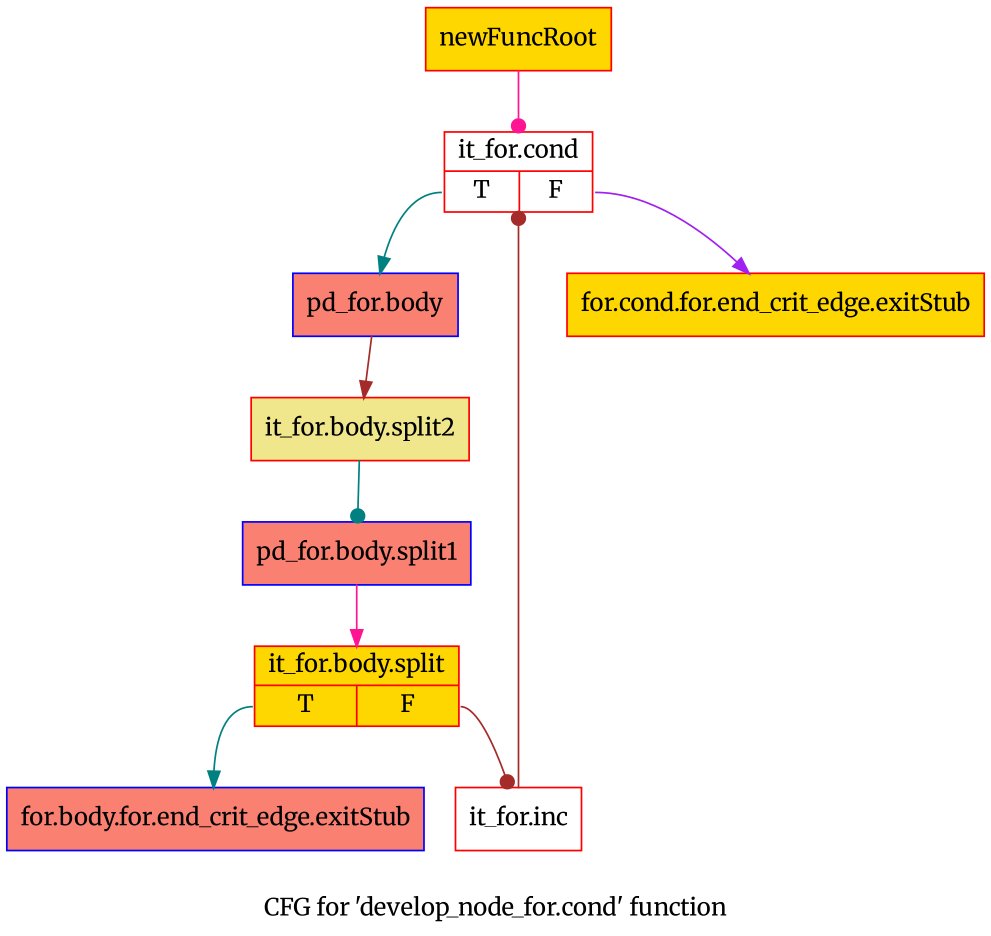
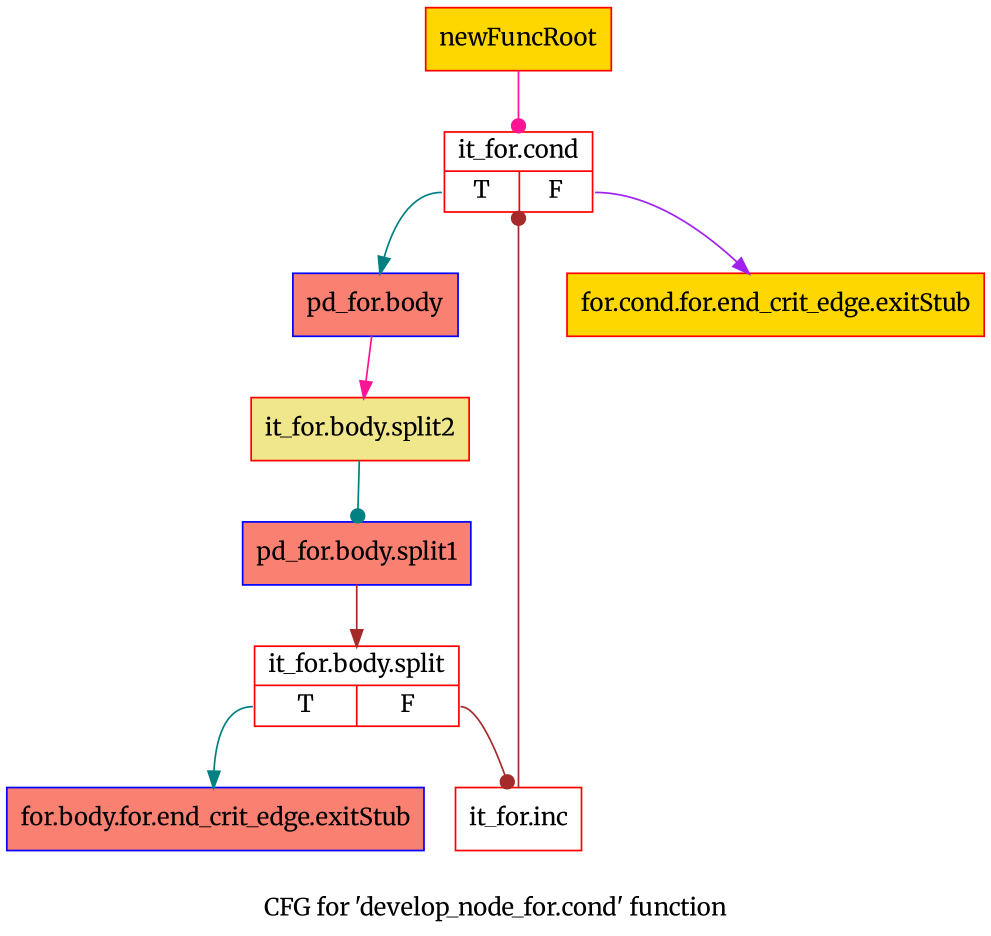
(369, 359) -> (369, 359)
(357, 607) -> (357, 607)
(357, 686) -> (357, 686)
